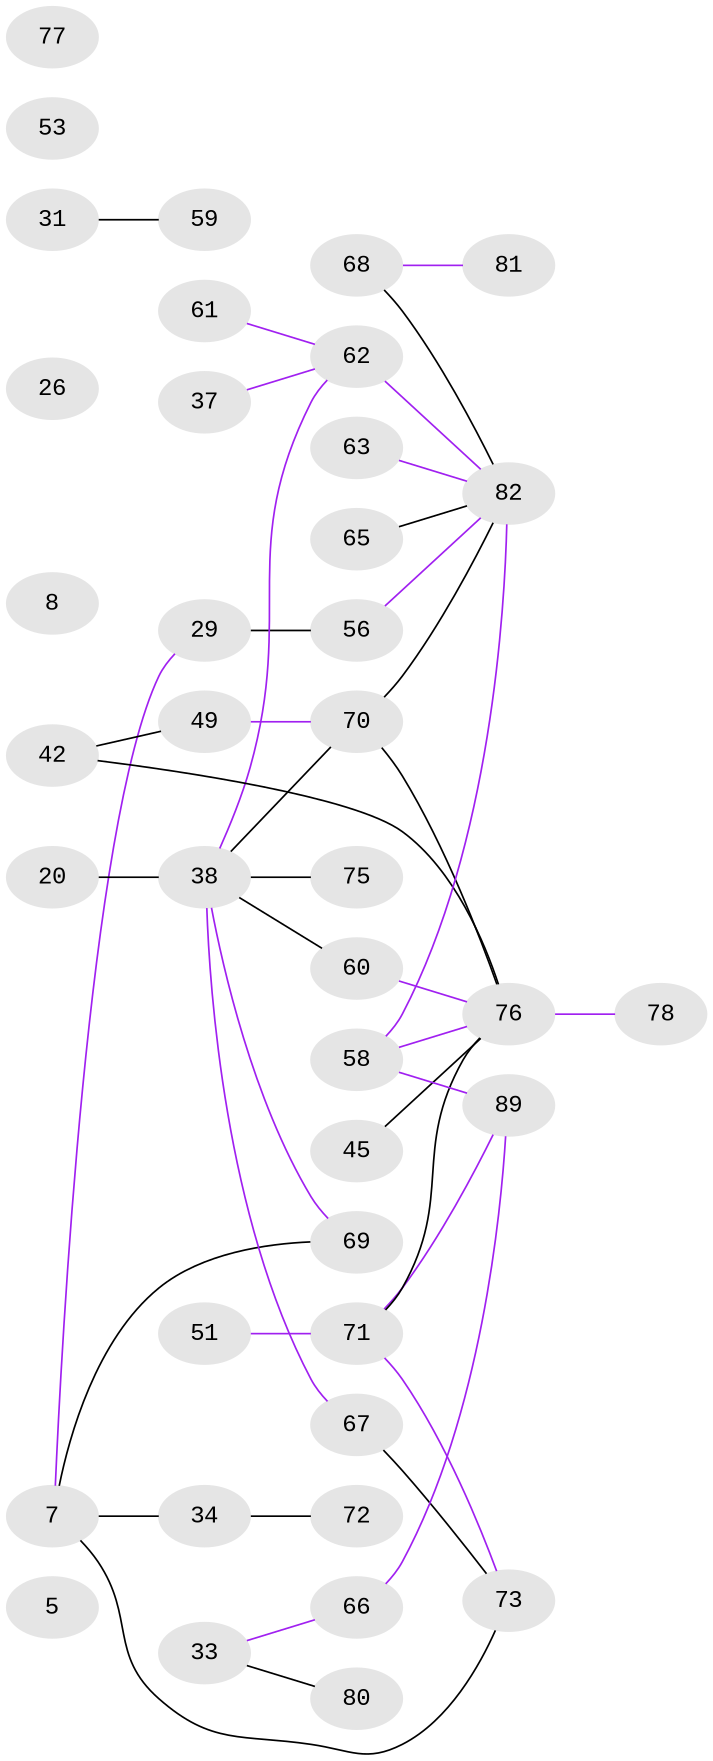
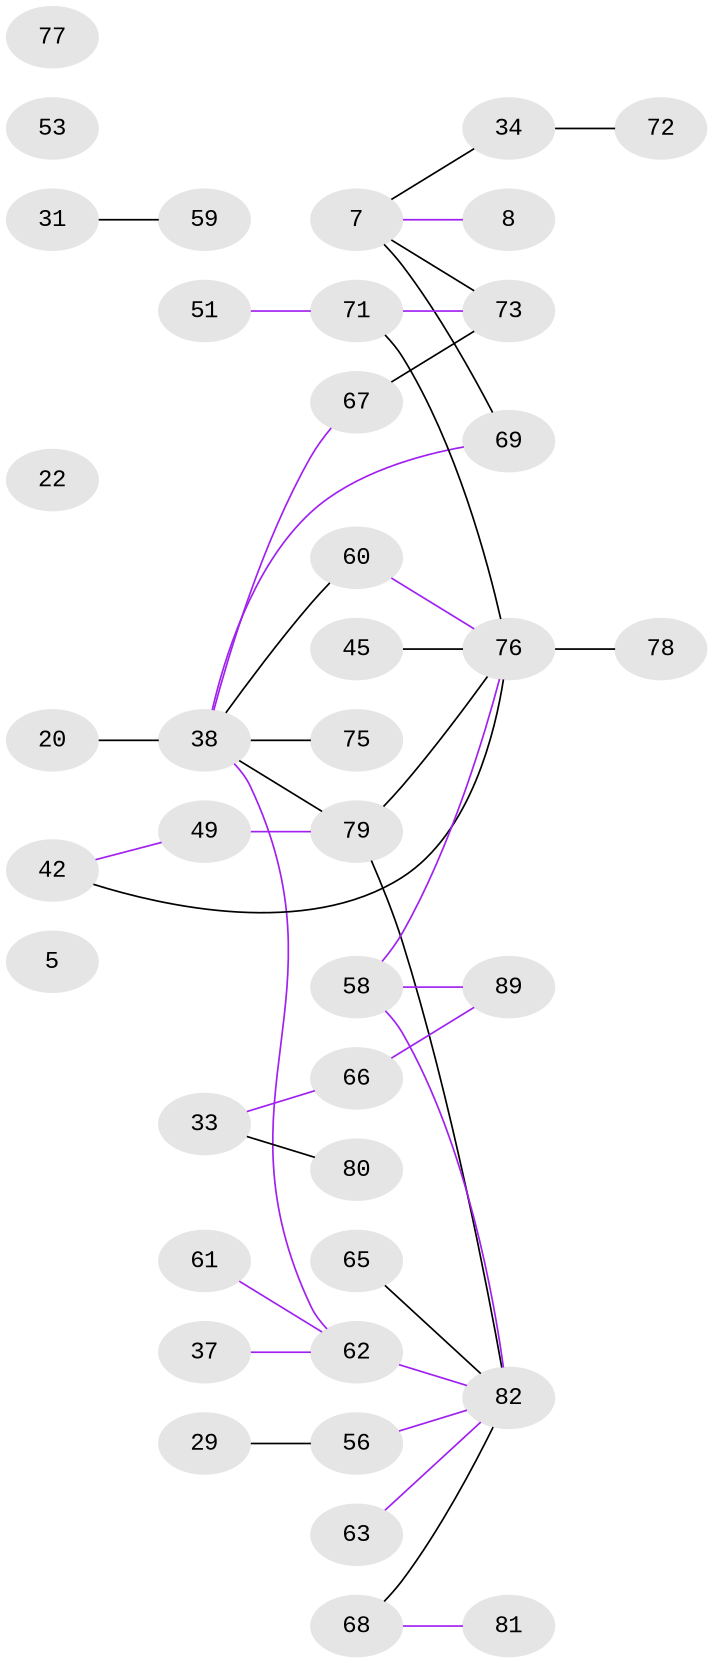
(52, 389) -> (52, 480)
(357, 722) -> (357, 832)
(125, 739) -> (129, 851)
(585, 1014) -> (585, 649)
(85, 1064) -> (433, 220)
(444, 1225) -> none
